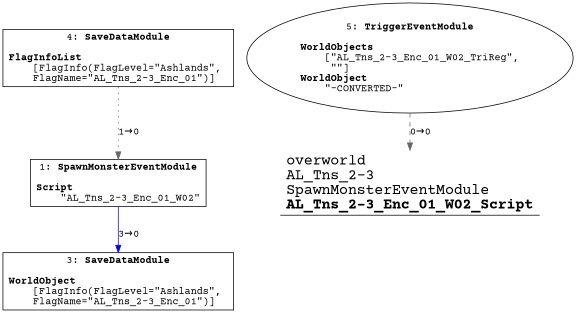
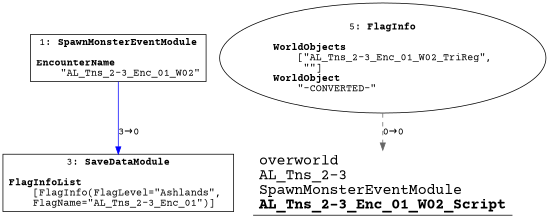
(419, 26) -> (392, 26)
(118, 58) -> none
(55, 187) -> (76, 62)
(42, 281) -> (46, 182)
